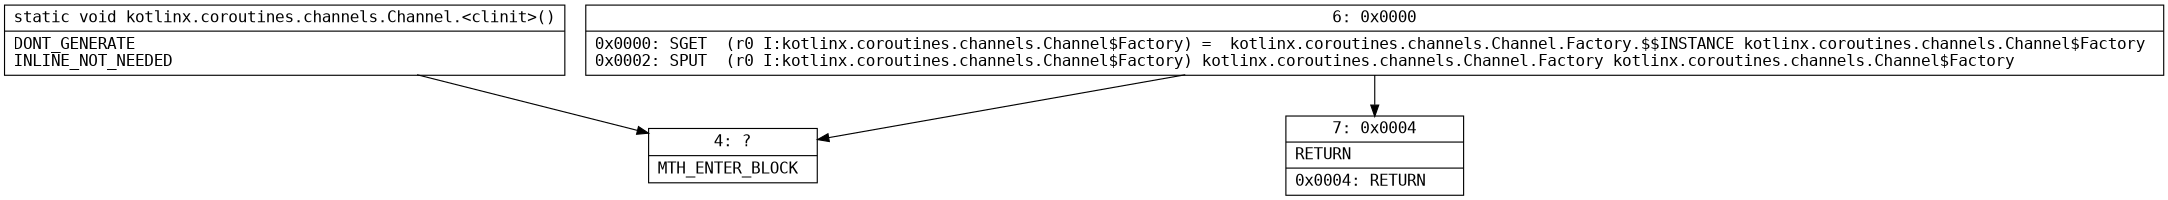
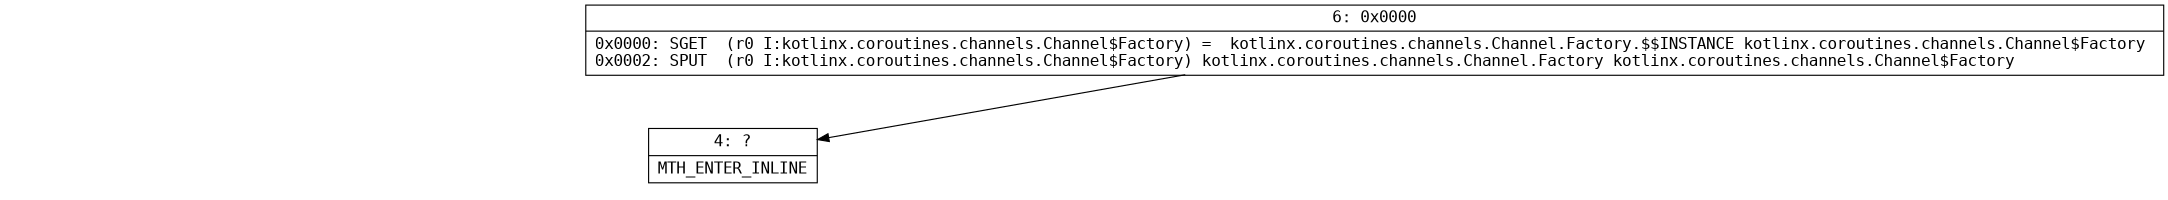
(285, 40) -> none
(1375, 156) -> none
(728, 169) -> (733, 169)
